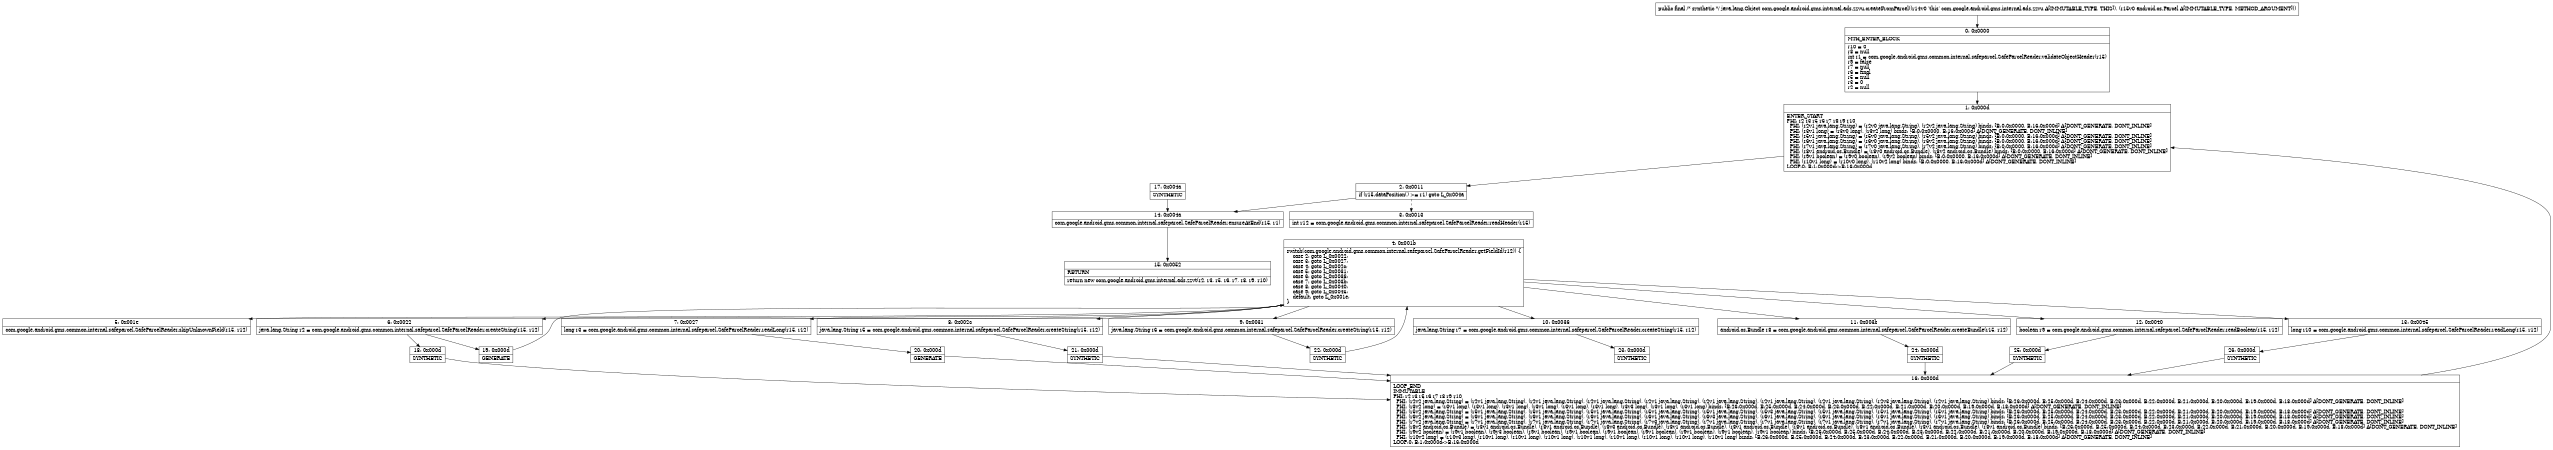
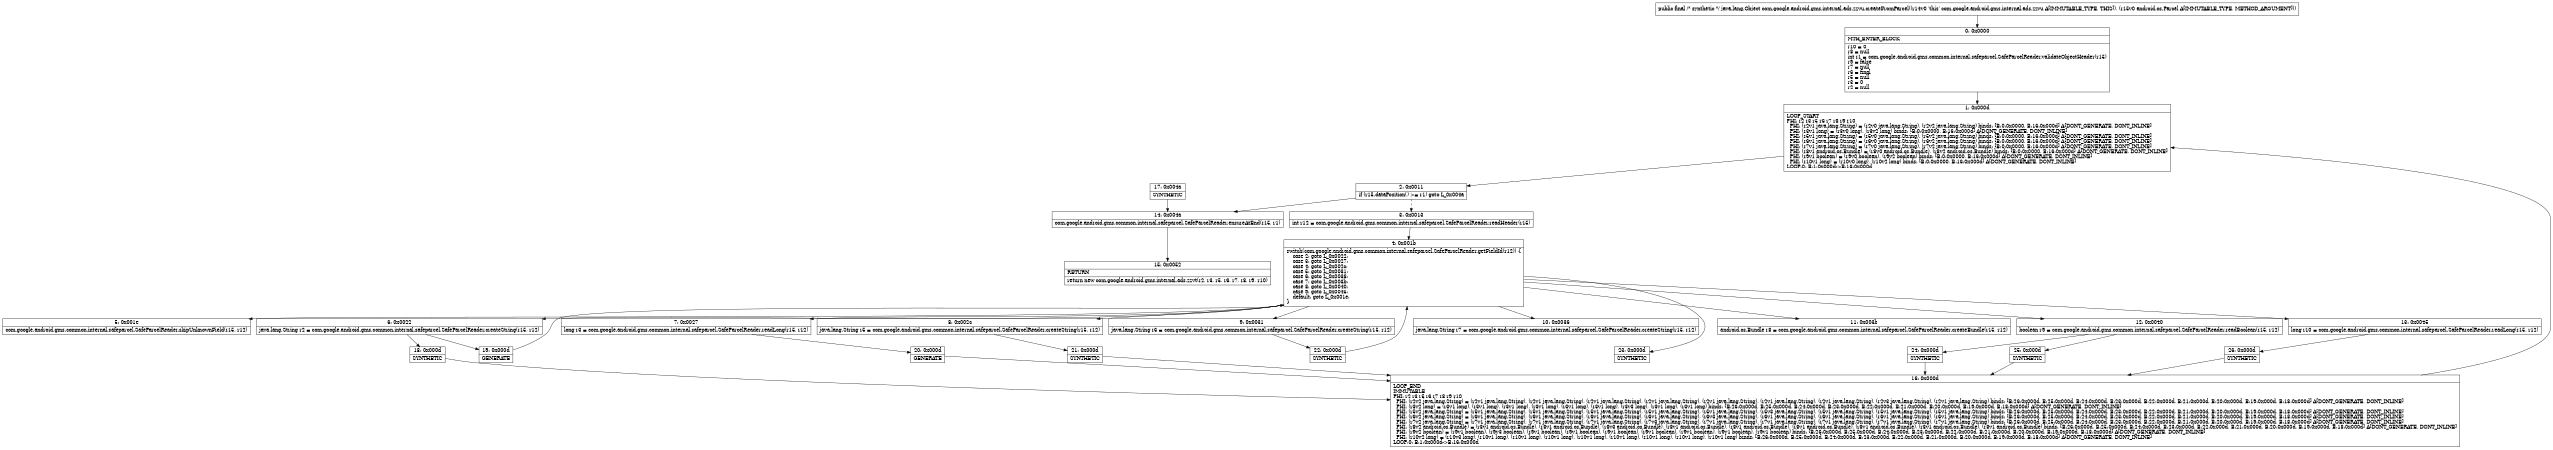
(1805, 116) -> (1803, 116)
none -> (1410, 232)
(1893, 340) -> (2017, 343)
(1594, 341) -> (1650, 294)
